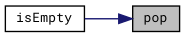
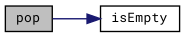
(102, 19) -> (70, 19)
